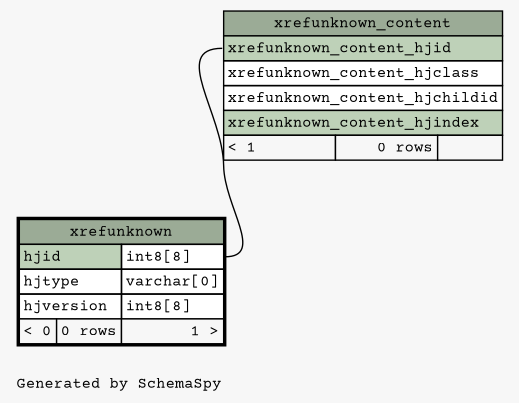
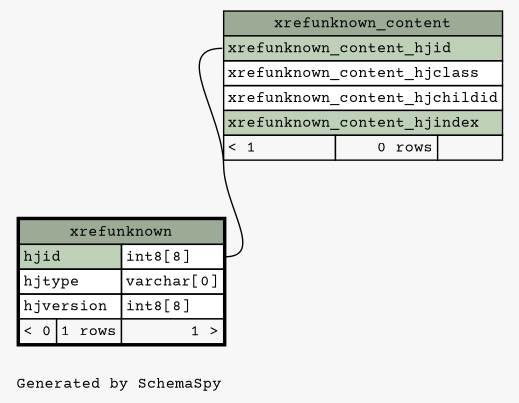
(89, 331) -> (89, 331)
